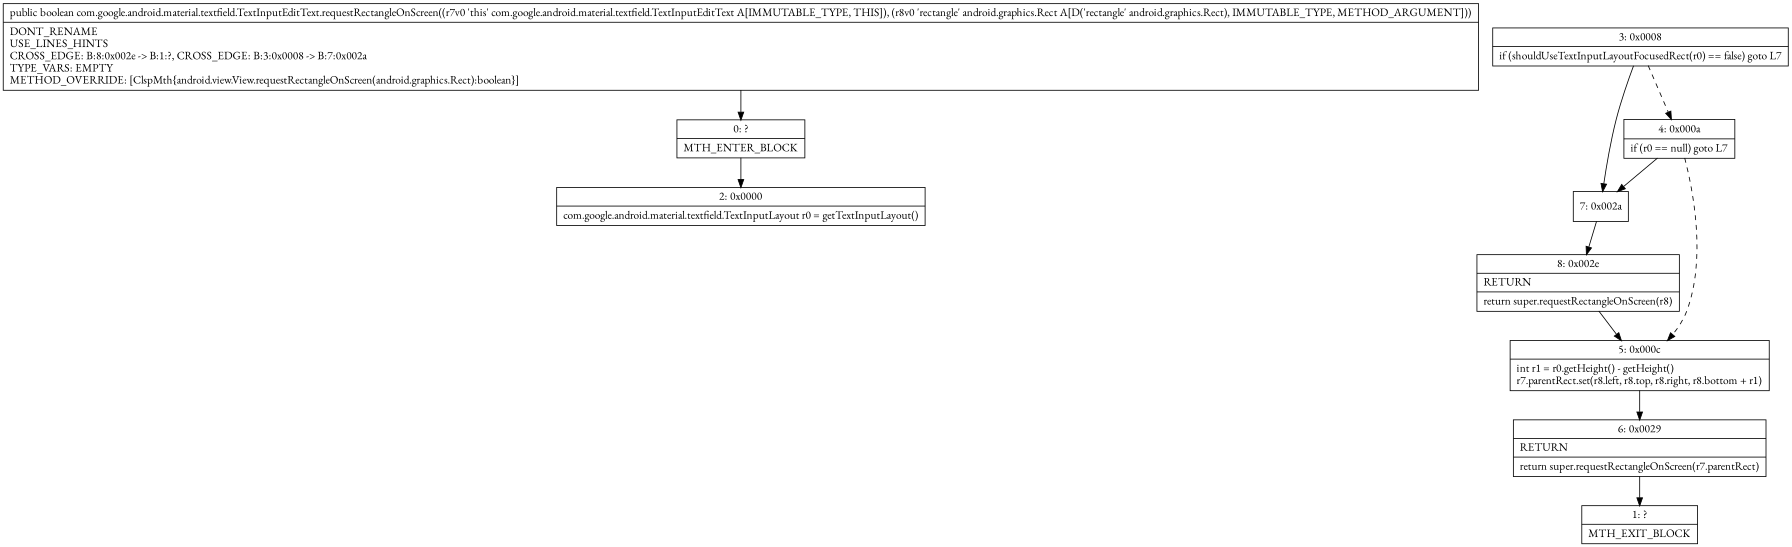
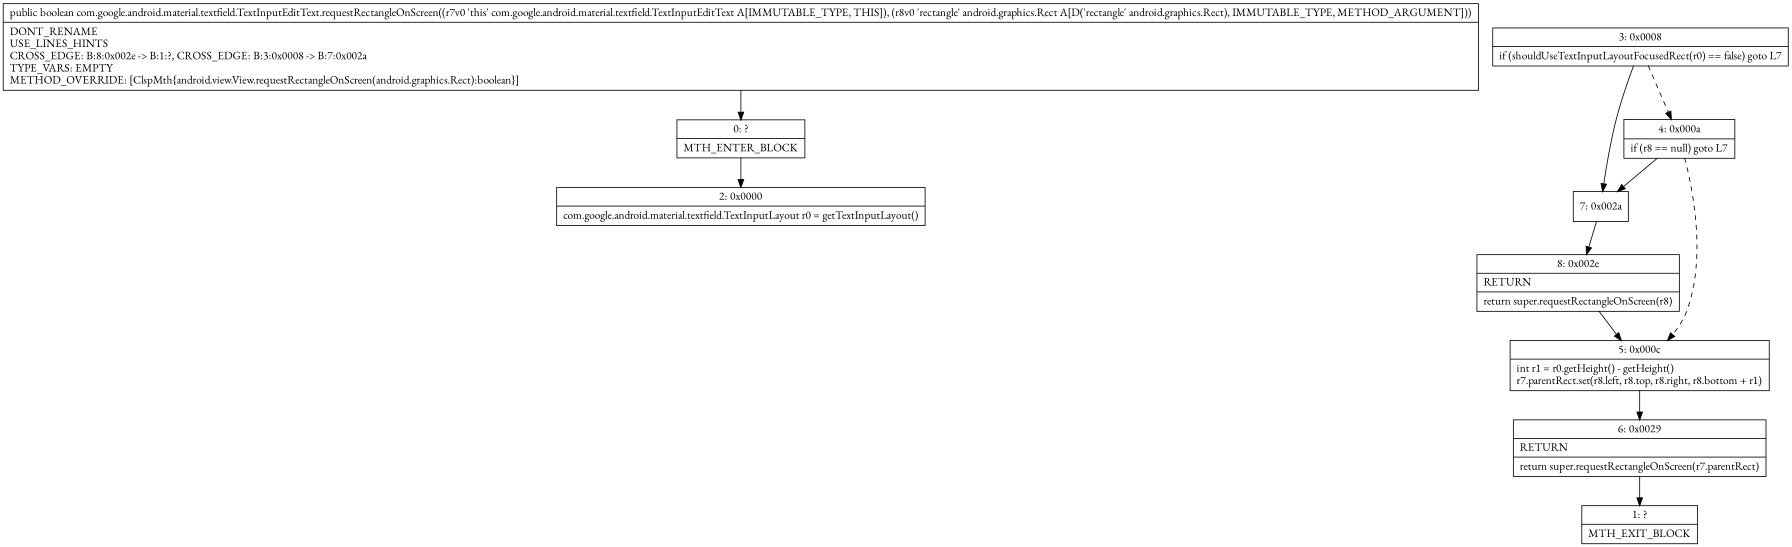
(1679, 148) -> (1679, 148)
